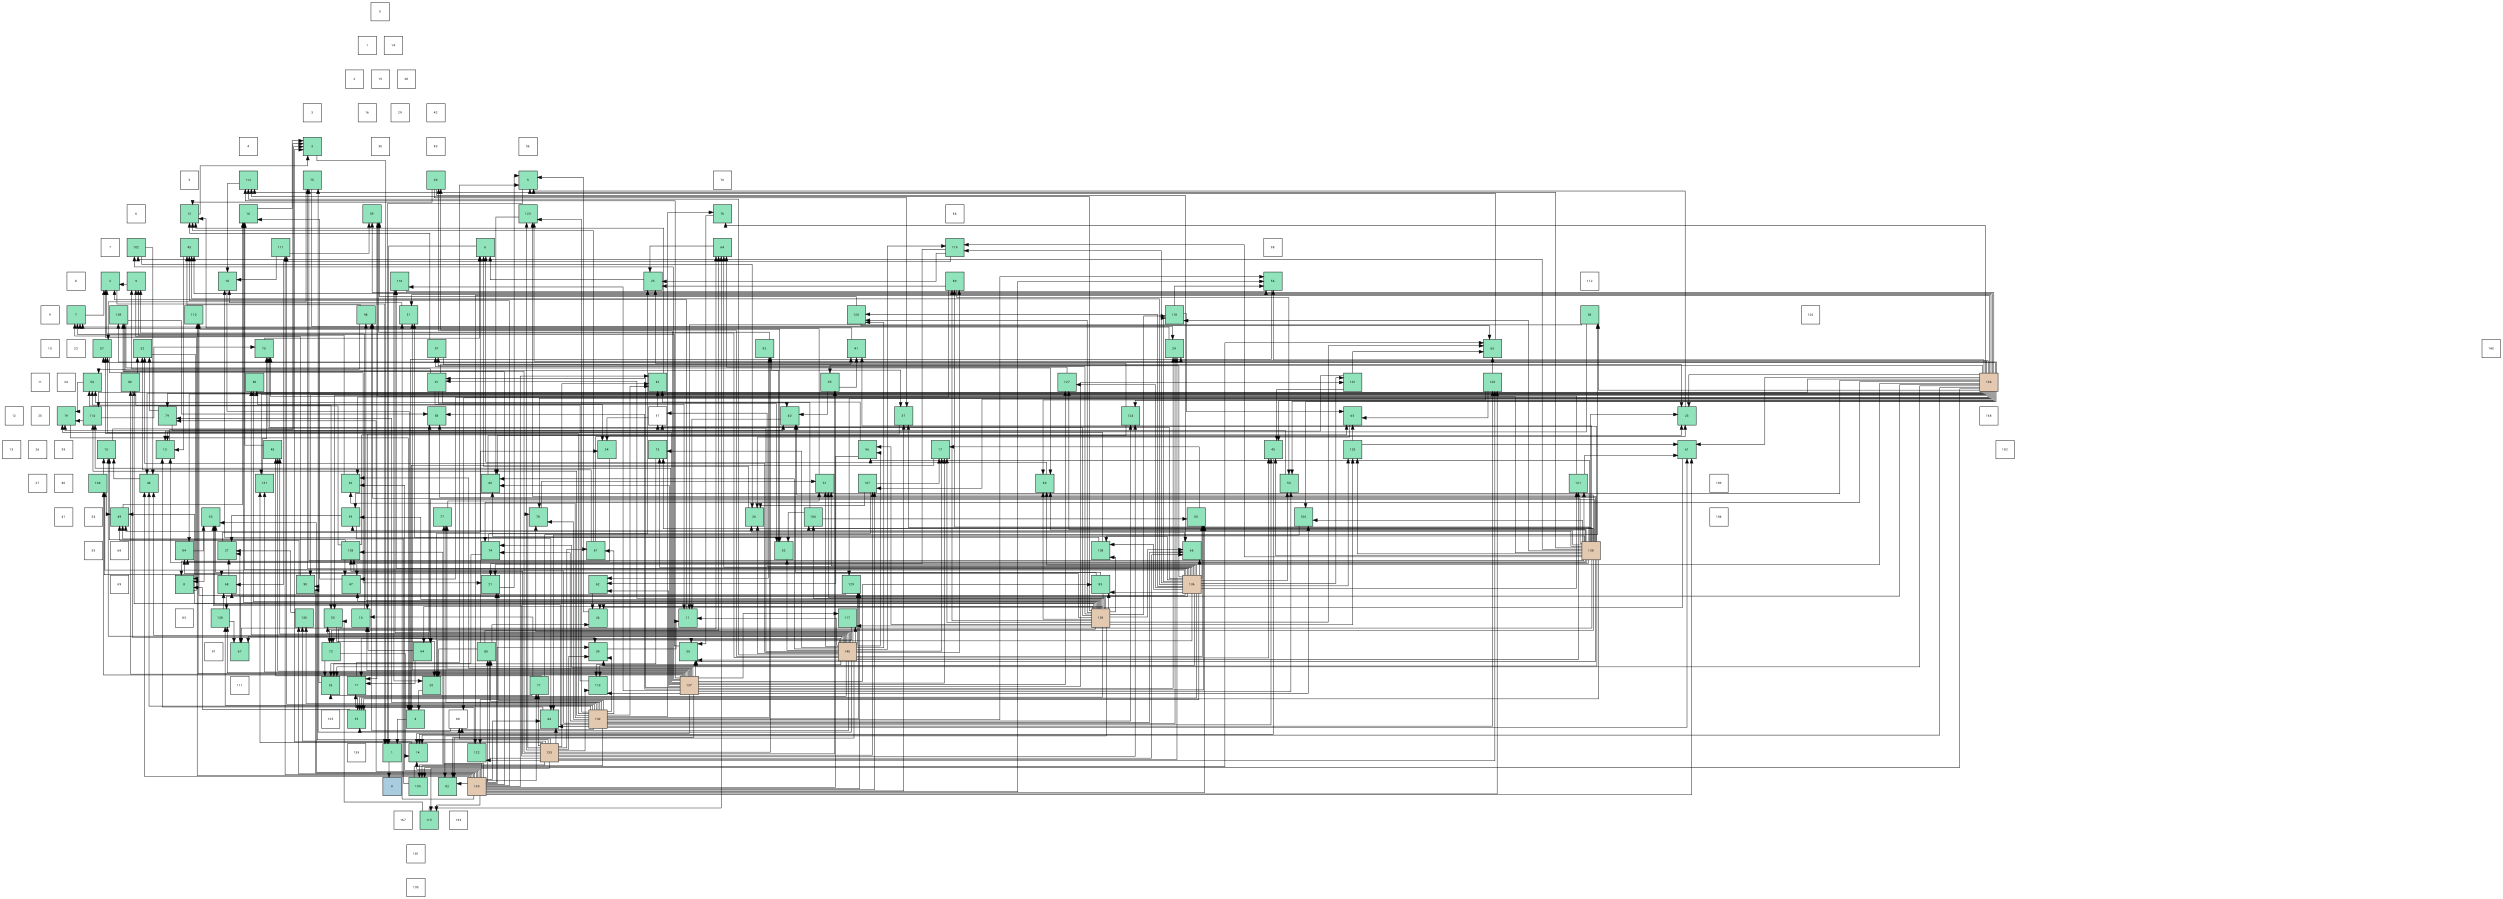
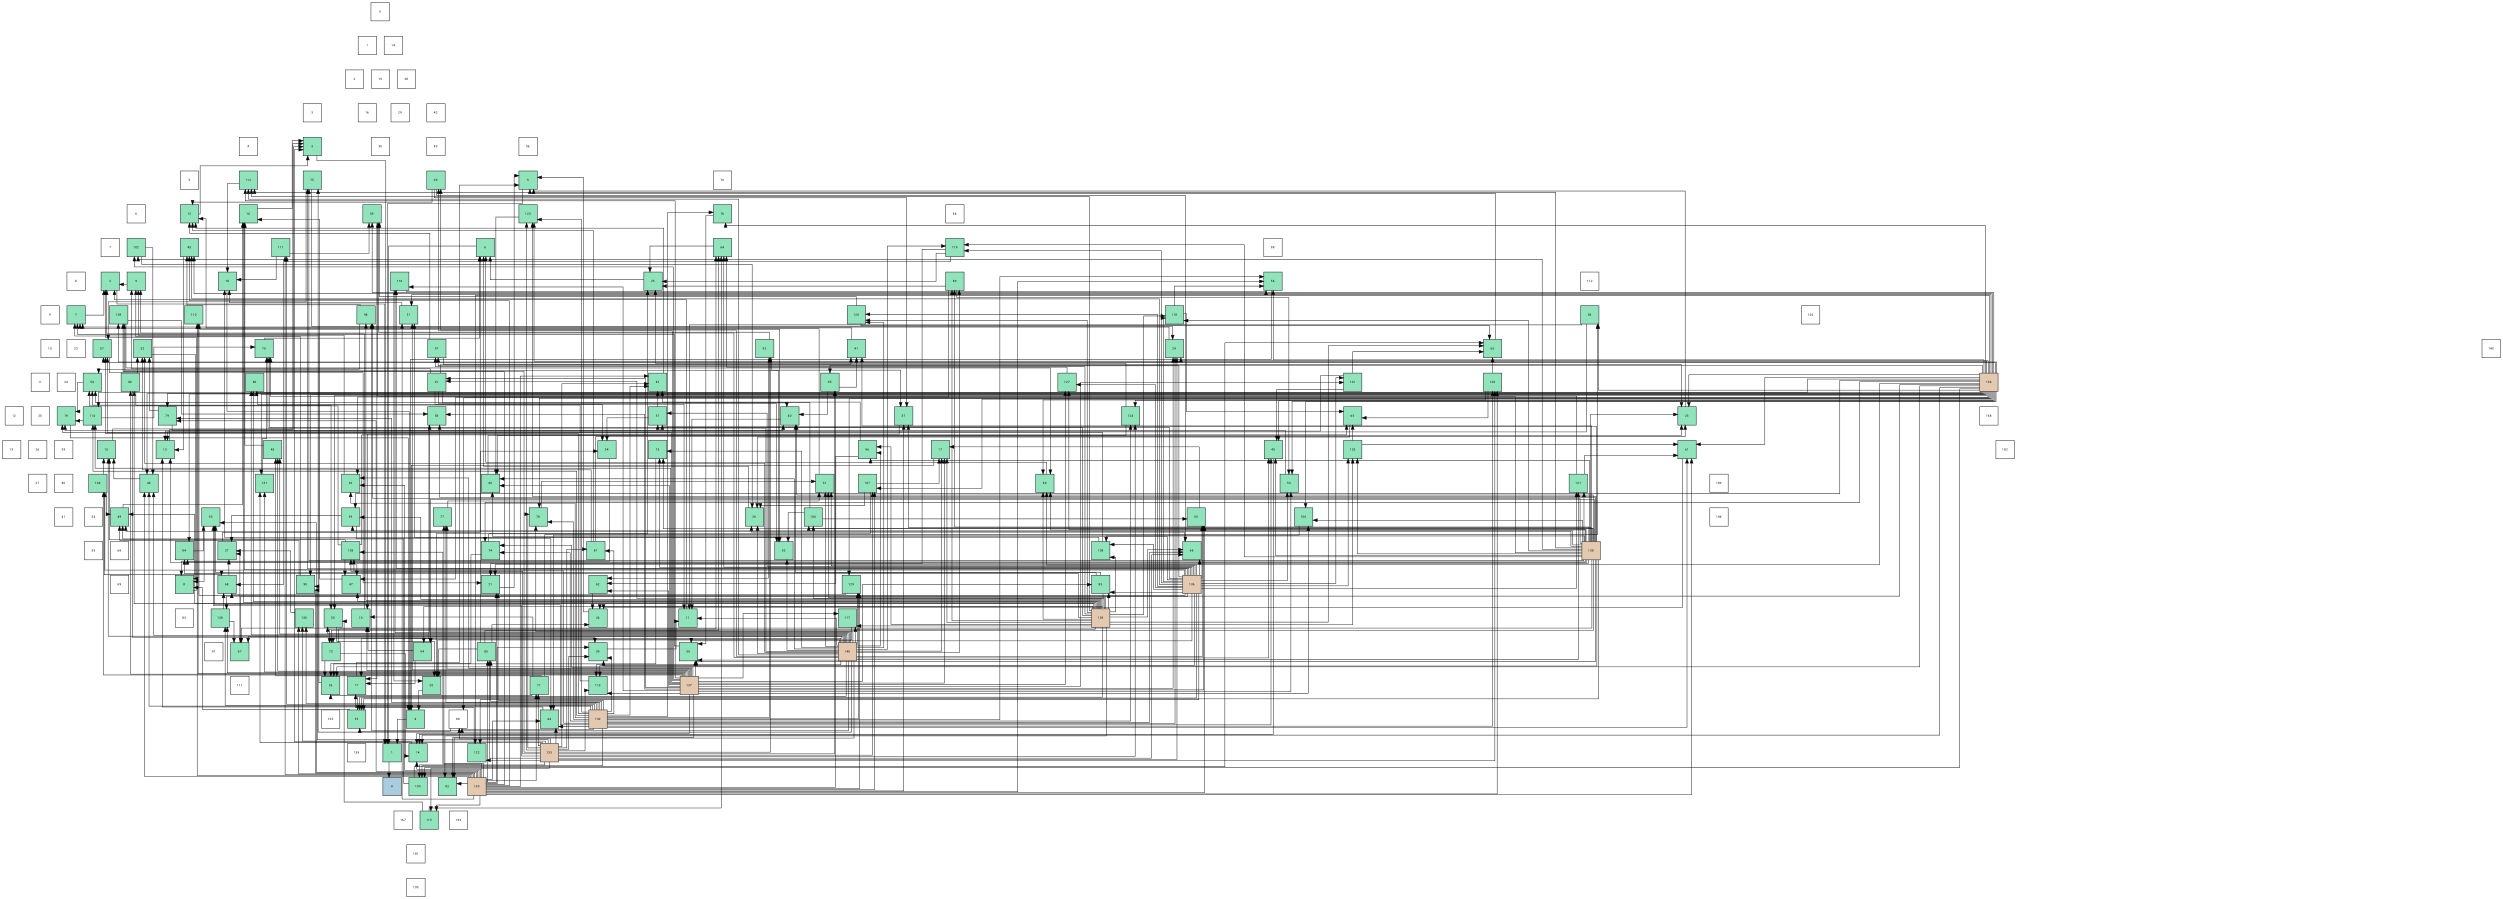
(658, 416) -> (658, 416)
